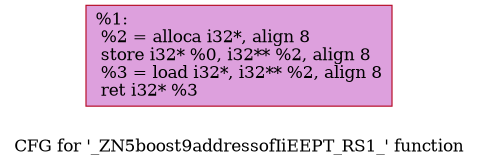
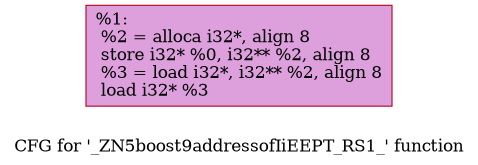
(147, 91) -> (152, 91)
